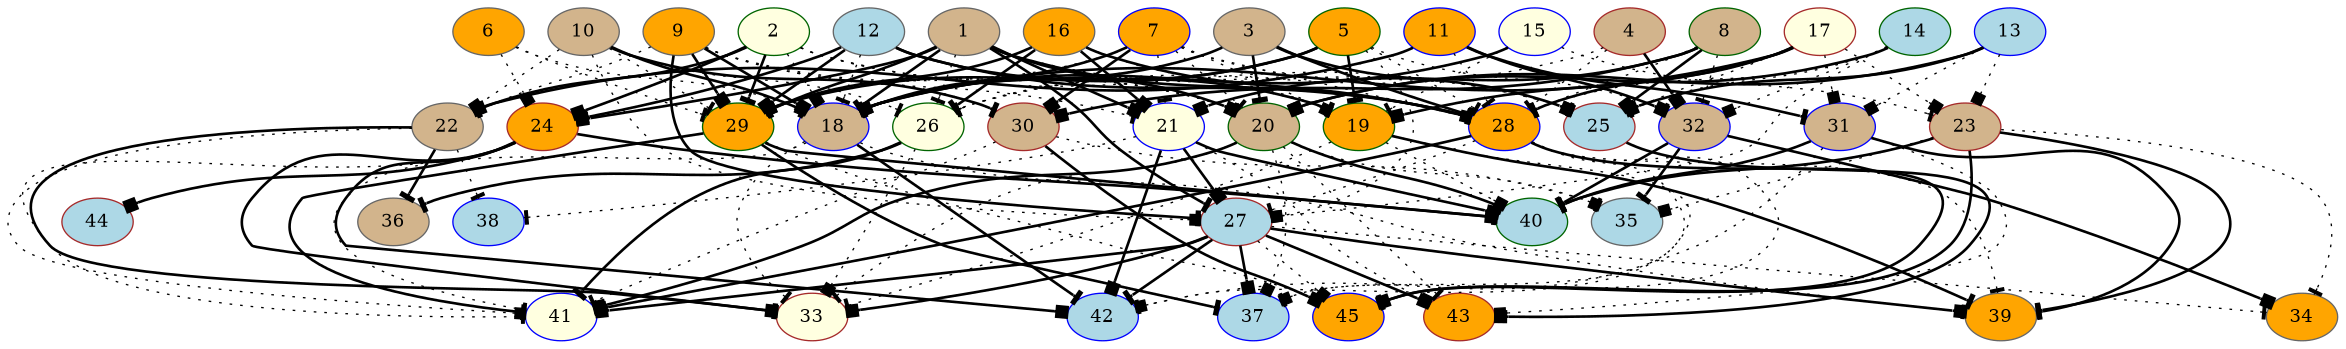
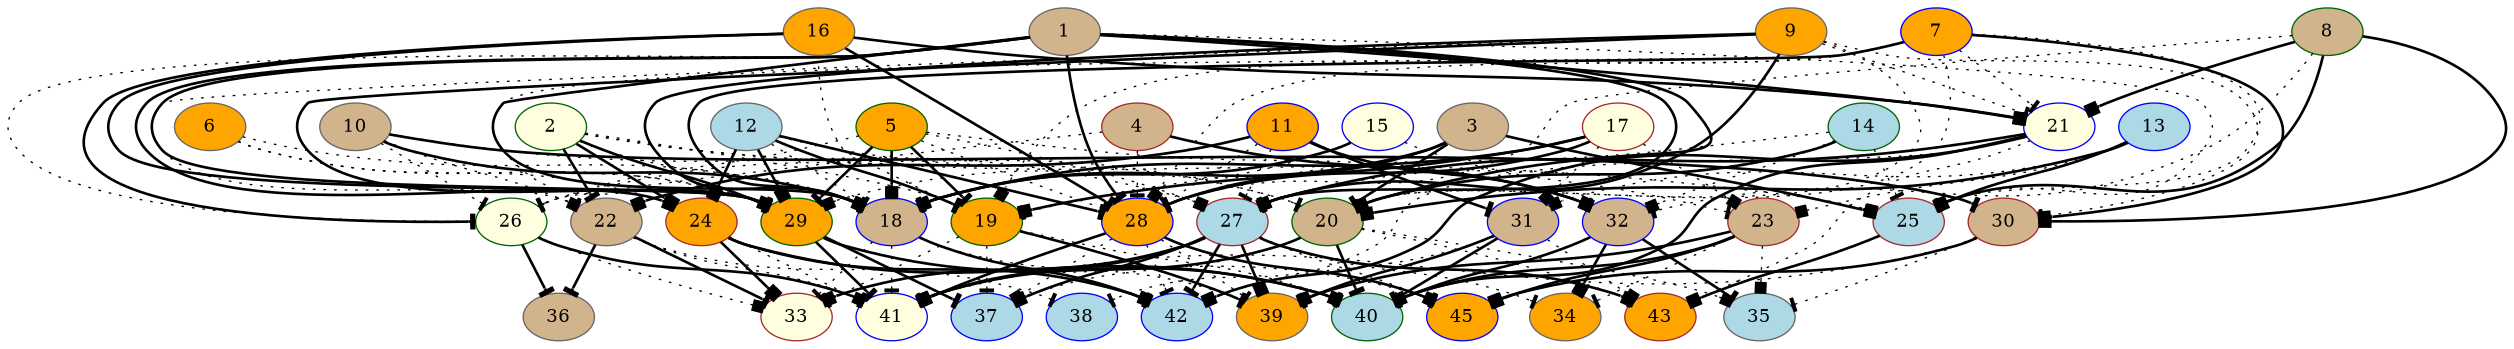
(1713, 78) -> none
(1340, 188) -> (1259, 171)
(2223, 204) -> (1616, 253)
(98, 222) -> none
